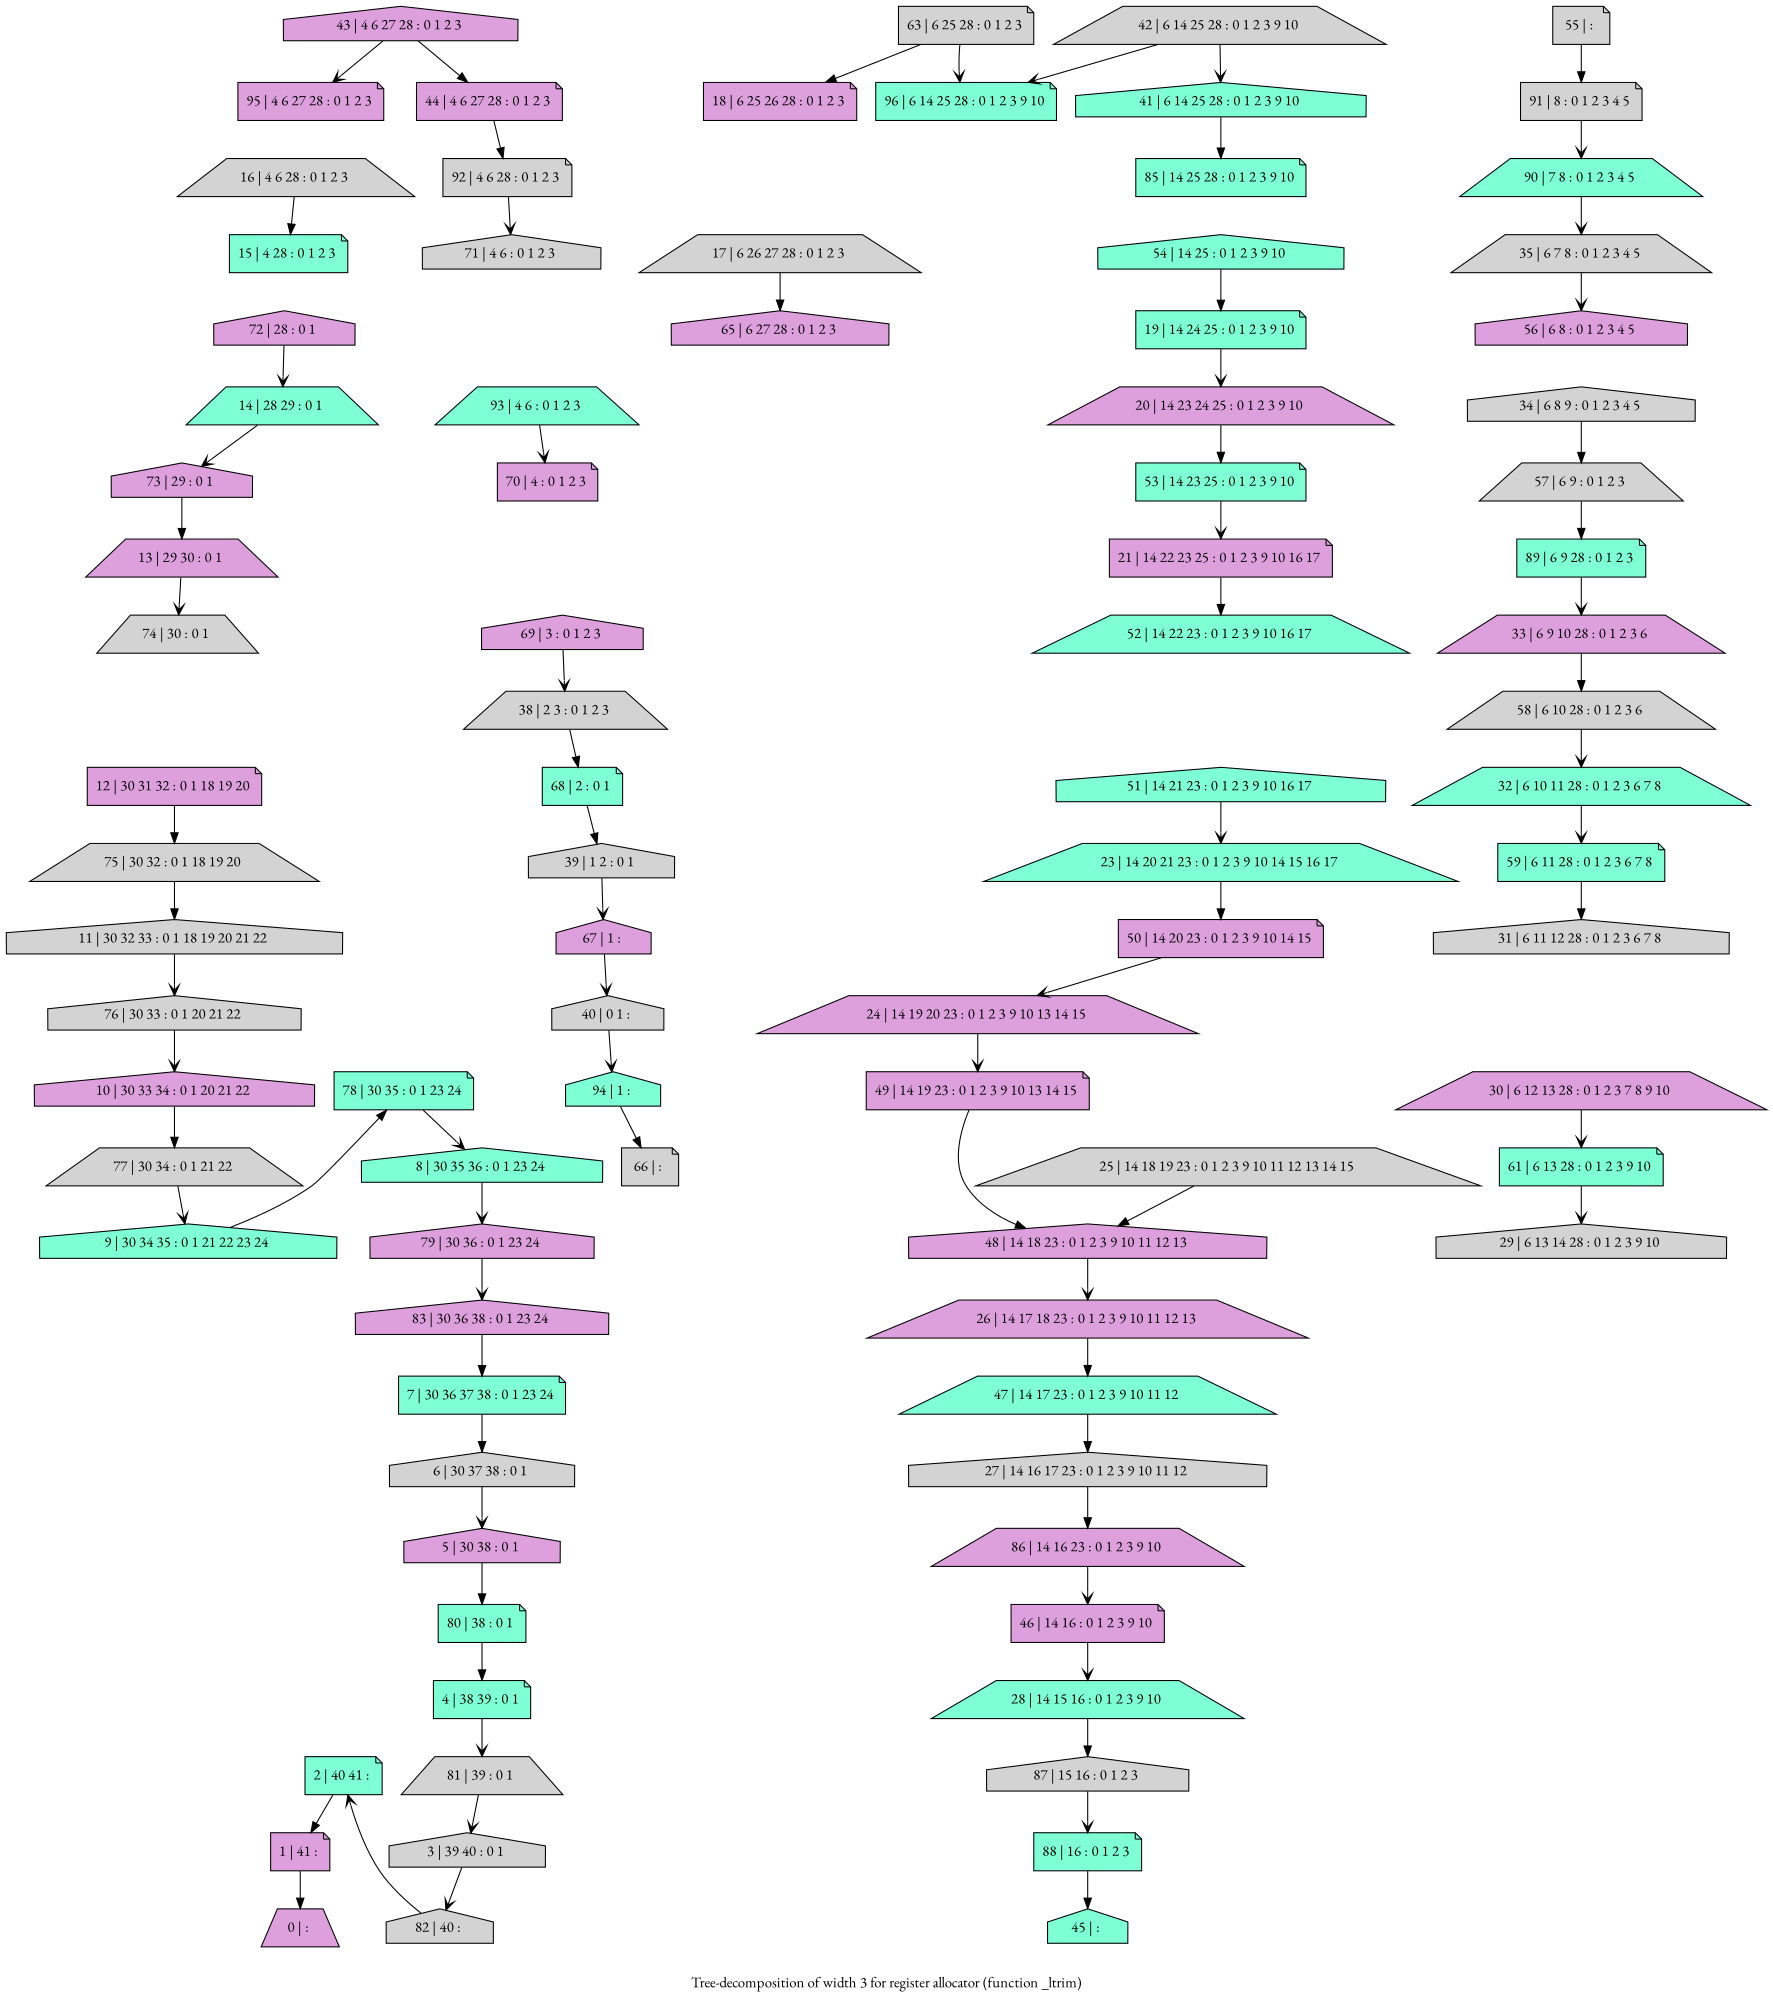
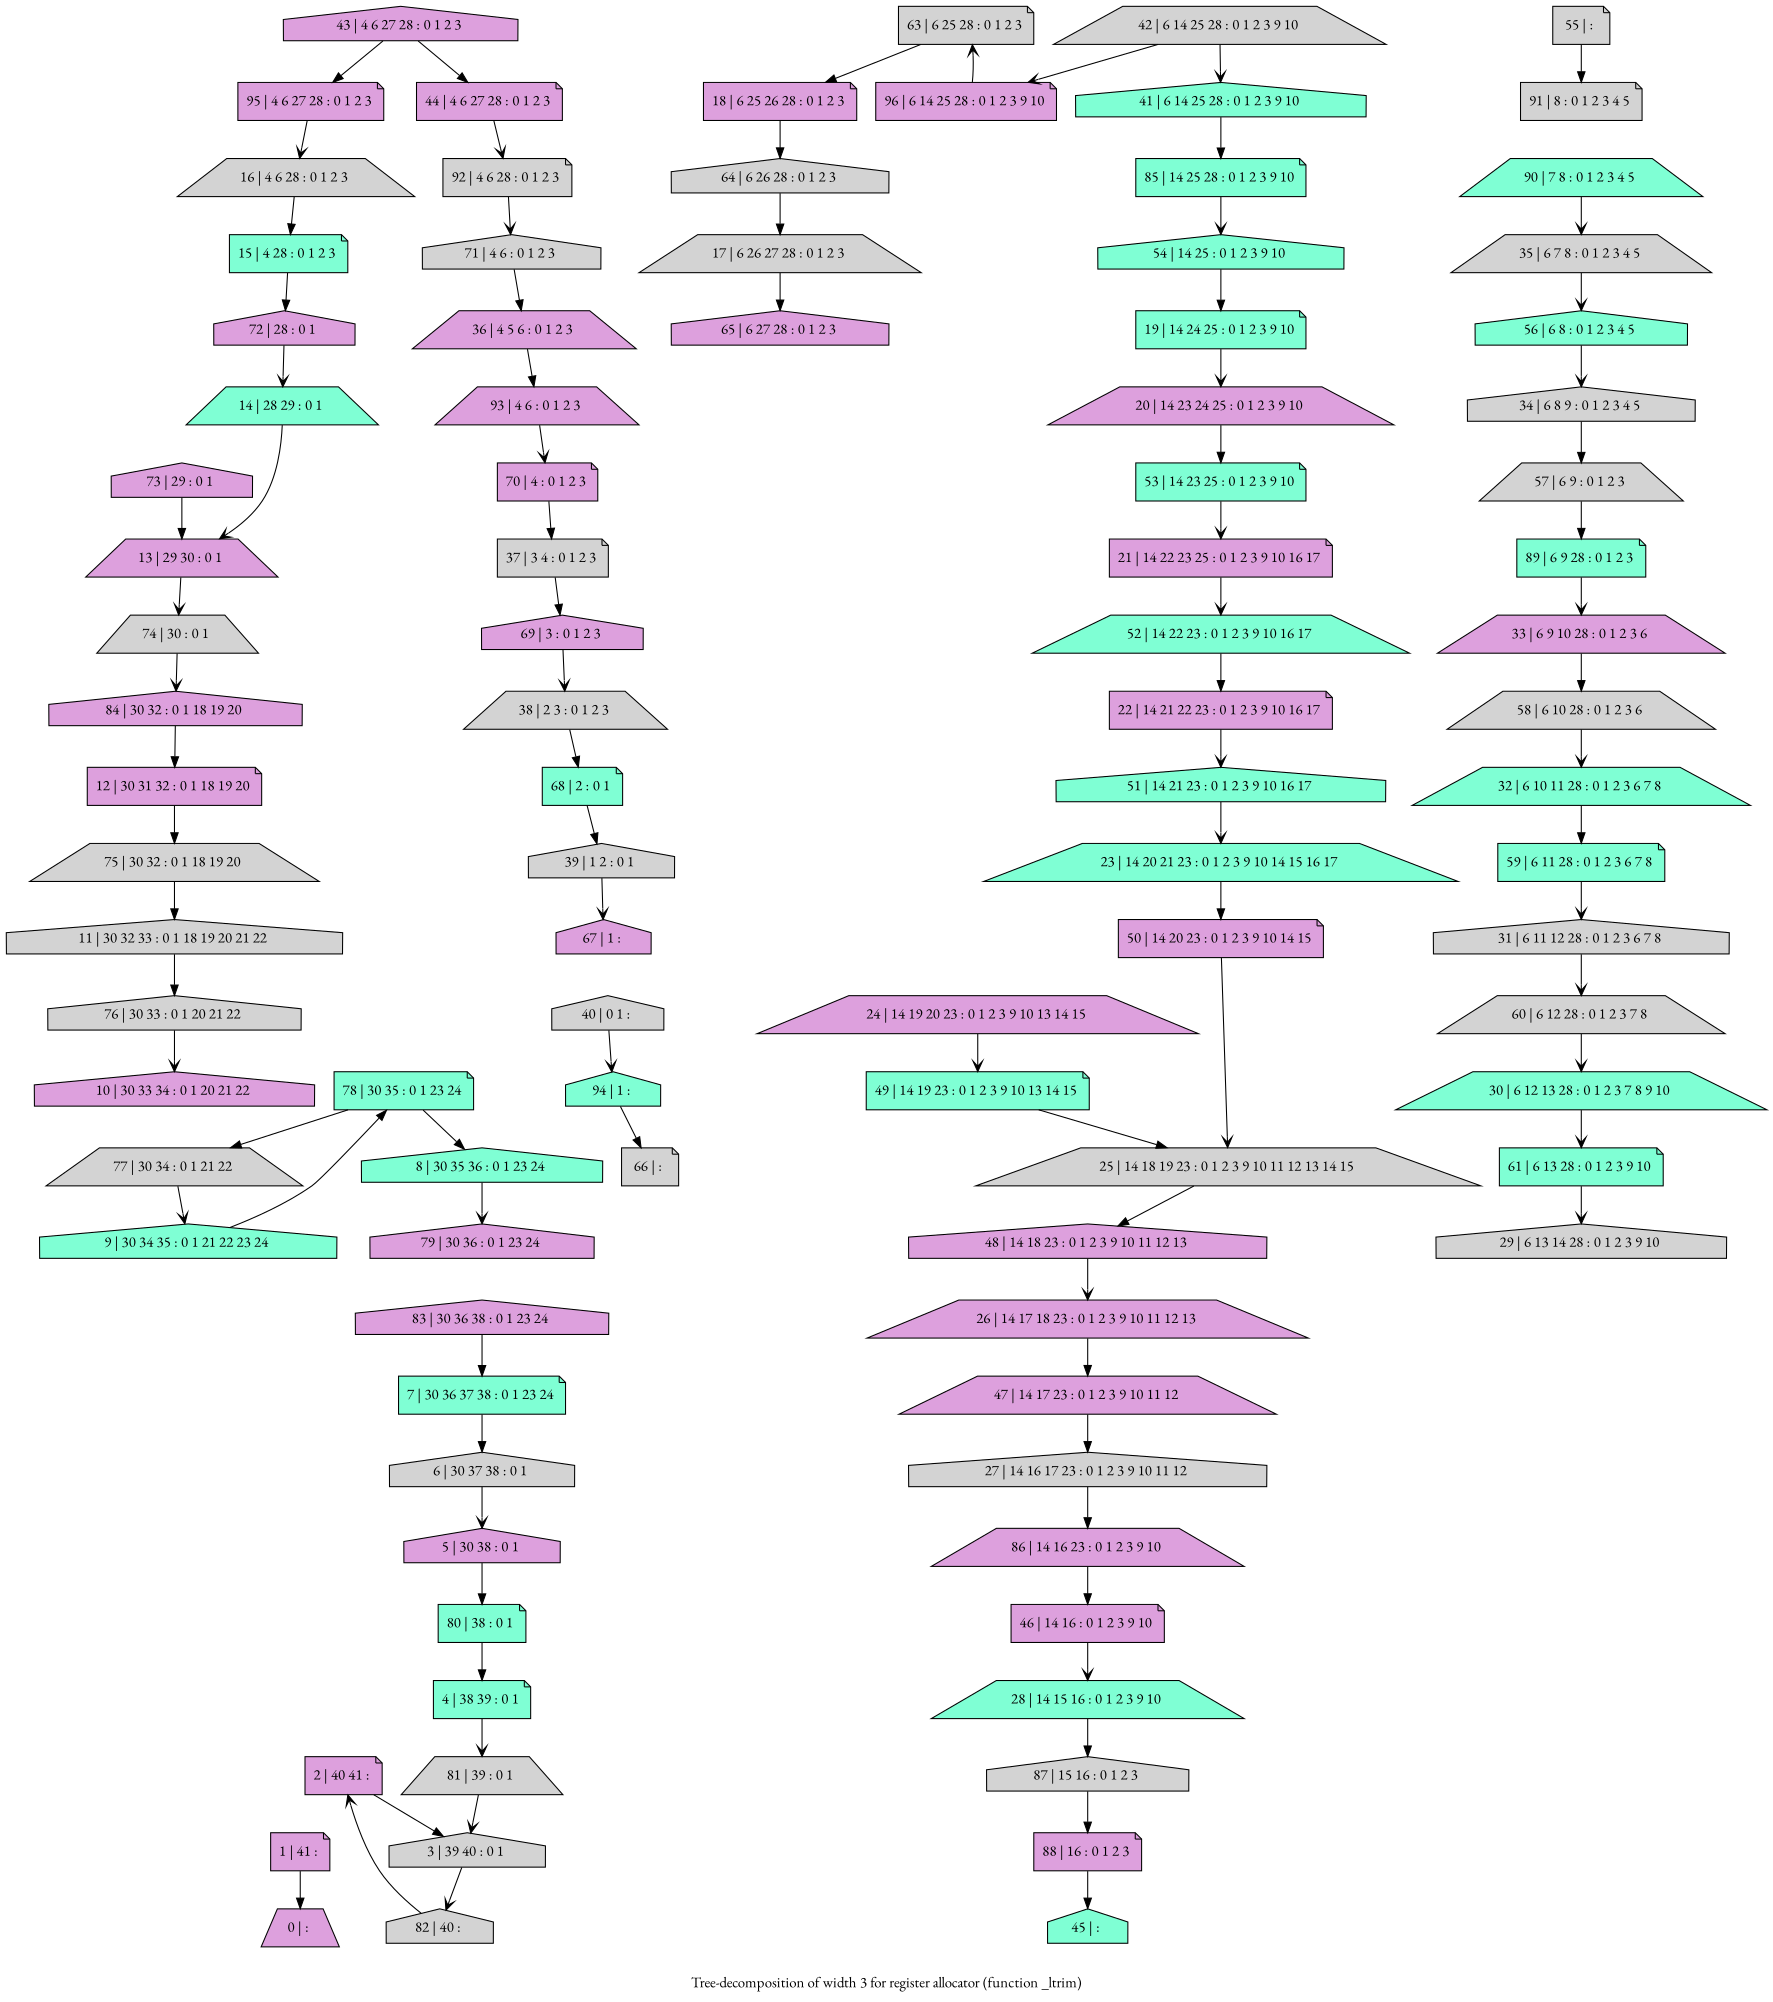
(362, 58) -> (362, 58)
(959, 58) -> (973, 69)
(966, 101) -> (966, 101)
none -> (304, 134)
(497, 134) -> (497, 134)
(1581, 134) -> none
none -> (780, 178)
none -> (1221, 210)
none -> (287, 287)
none -> (524, 330)
(1581, 330) -> (1581, 330)
none -> (1581, 361)
(537, 406) -> (537, 406)
(234, 443) -> (270, 487)
none -> (553, 558)
(1221, 591) -> (1221, 591)
none -> (176, 710)
none -> (1221, 710)
(1581, 819) -> (1581, 819)
(1581, 895) -> (1581, 895)
(174, 970) -> (174, 970)
(605, 970) -> none
(1105, 975) -> (1224, 1047)
none -> (1581, 1015)
(978, 1091) -> (978, 1091)
(1581, 1091) -> (1581, 1091)
(174, 1122) -> (294, 1127)
(440, 1126) -> (440, 1126)
(963, 1179) -> (1098, 1127)
(482, 1274) -> none
(1088, 1395) -> (1088, 1395)
(1088, 1580) -> (1088, 1580)
(344, 1776) -> (344, 1776)
(1088, 1807) -> (1088, 1807)
(325, 1809) -> (404, 1813)
(1088, 1852) -> (1088, 1852)
